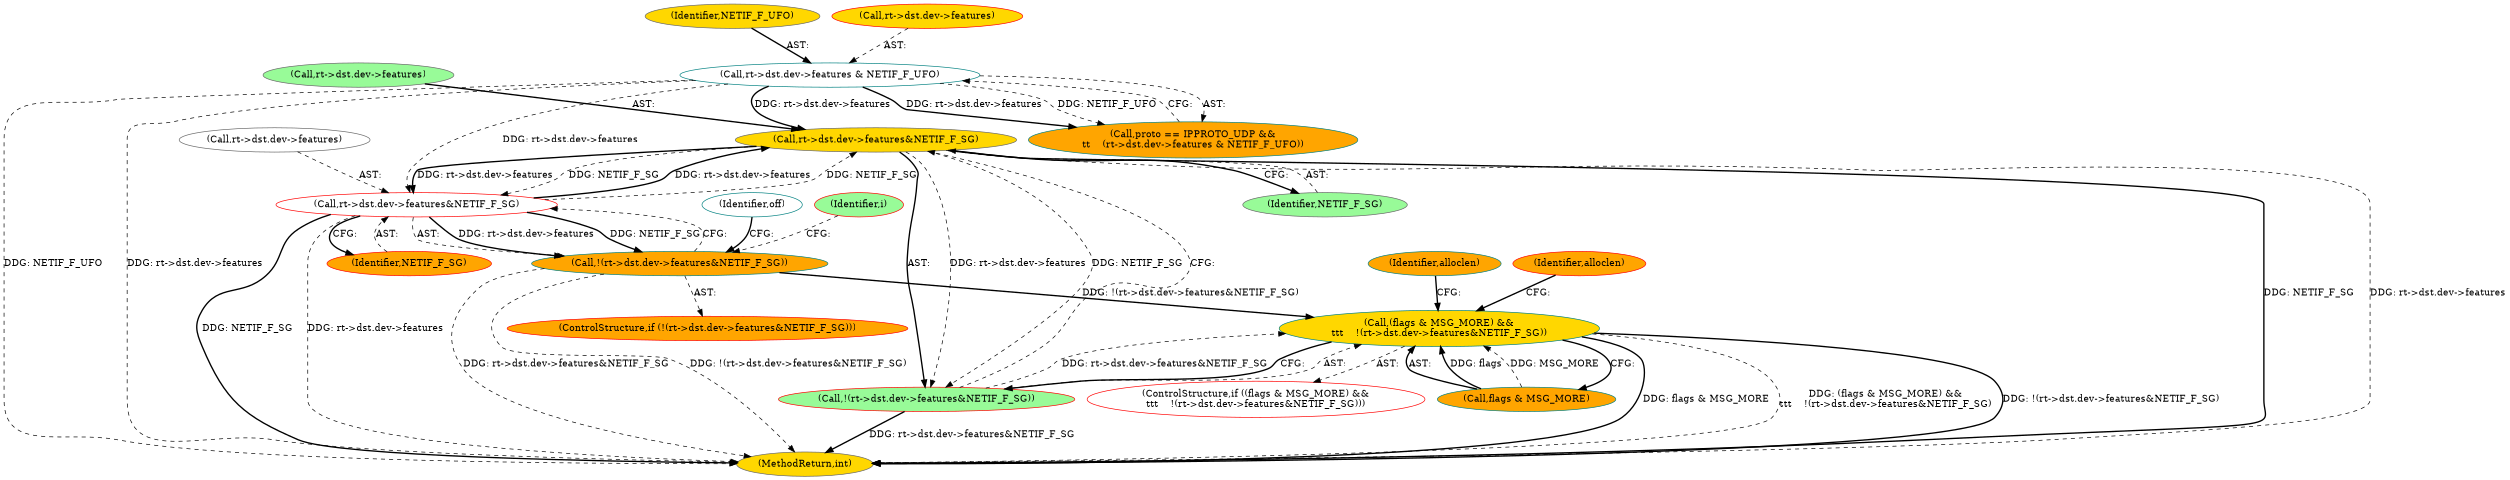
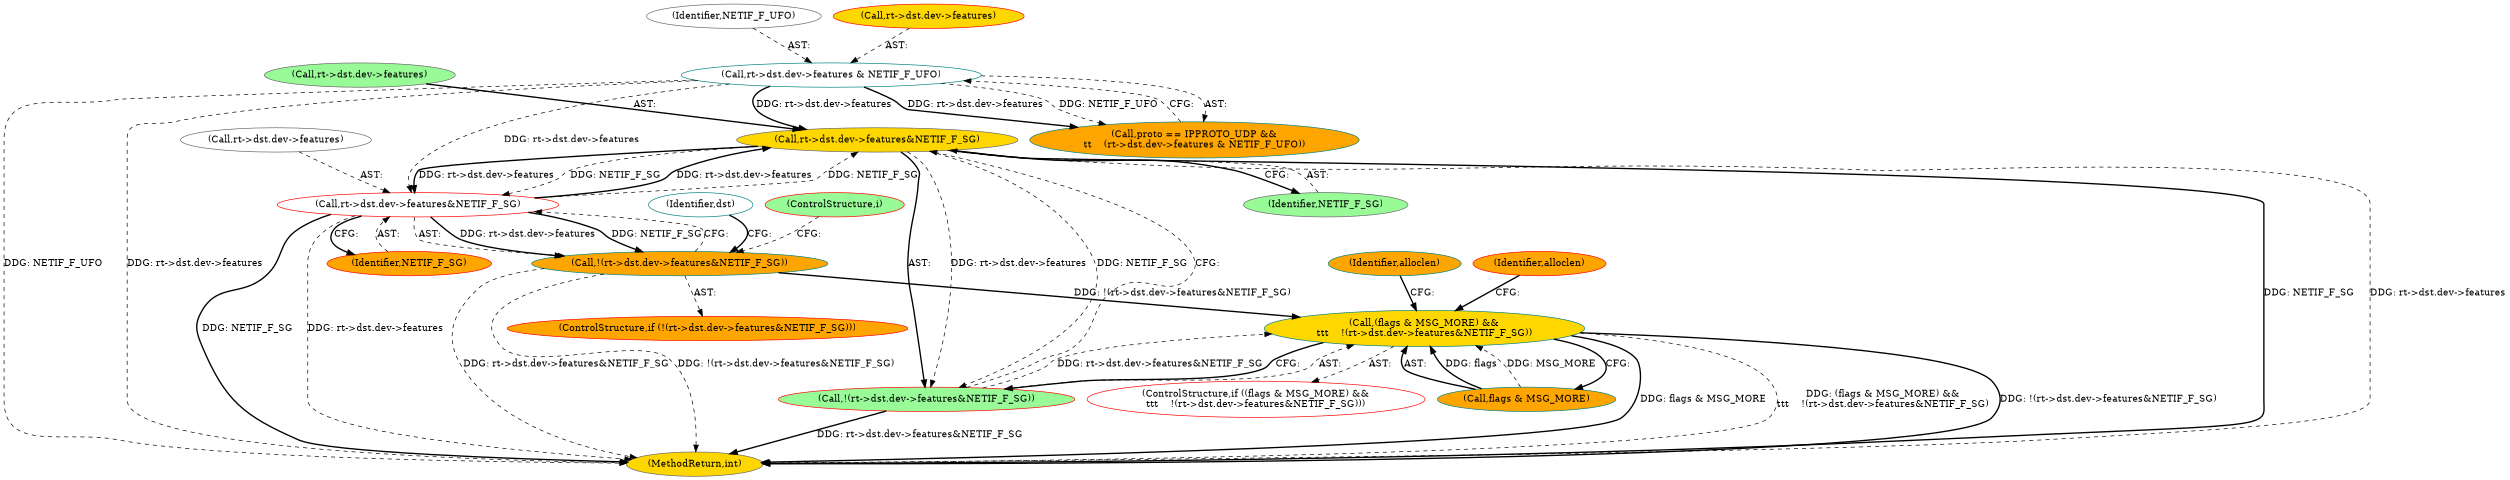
(733, 16) -> (734, 16)
(778, 44) -> (779, 44)
(752, 205) -> (701, 205)
(859, 205) -> (835, 205)
